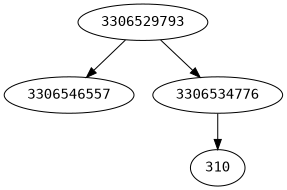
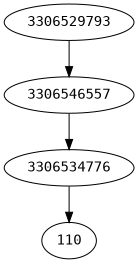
(177, 55) -> (69, 126)
(218, 168) -> (69, 241)
